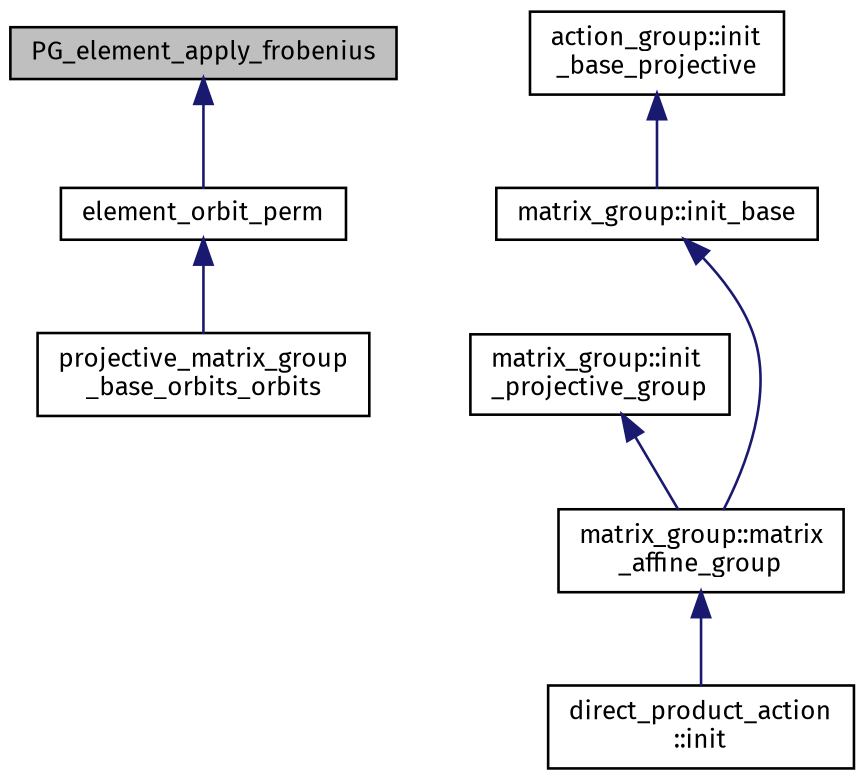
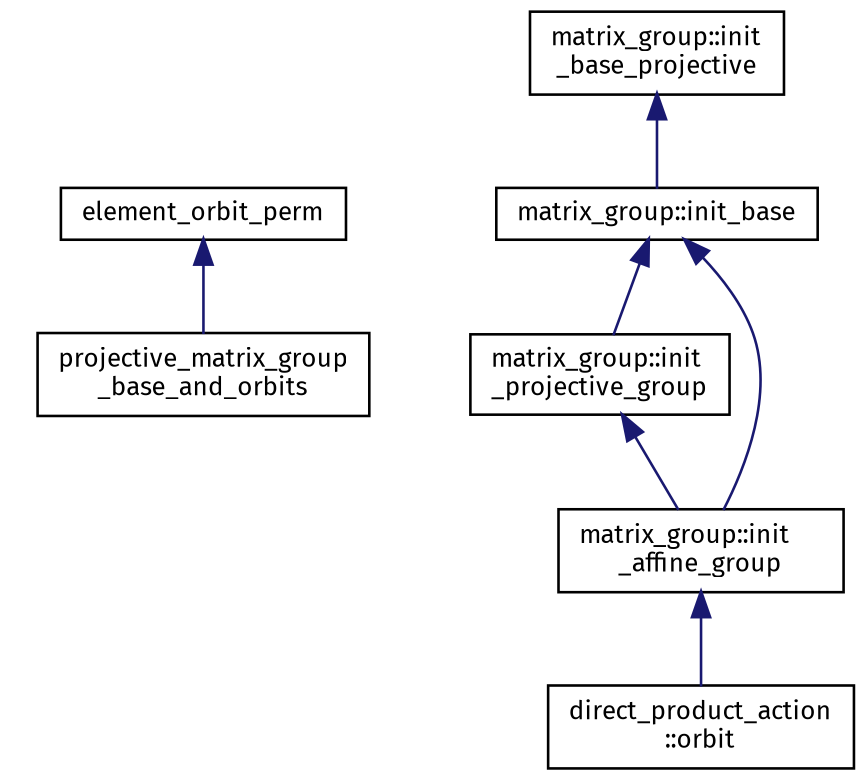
(203, 53) -> none
(657, 53) -> (657, 53)
none -> (627, 299)
(203, 374) -> (203, 374)
(701, 551) -> (701, 551)
(701, 727) -> (701, 727)
